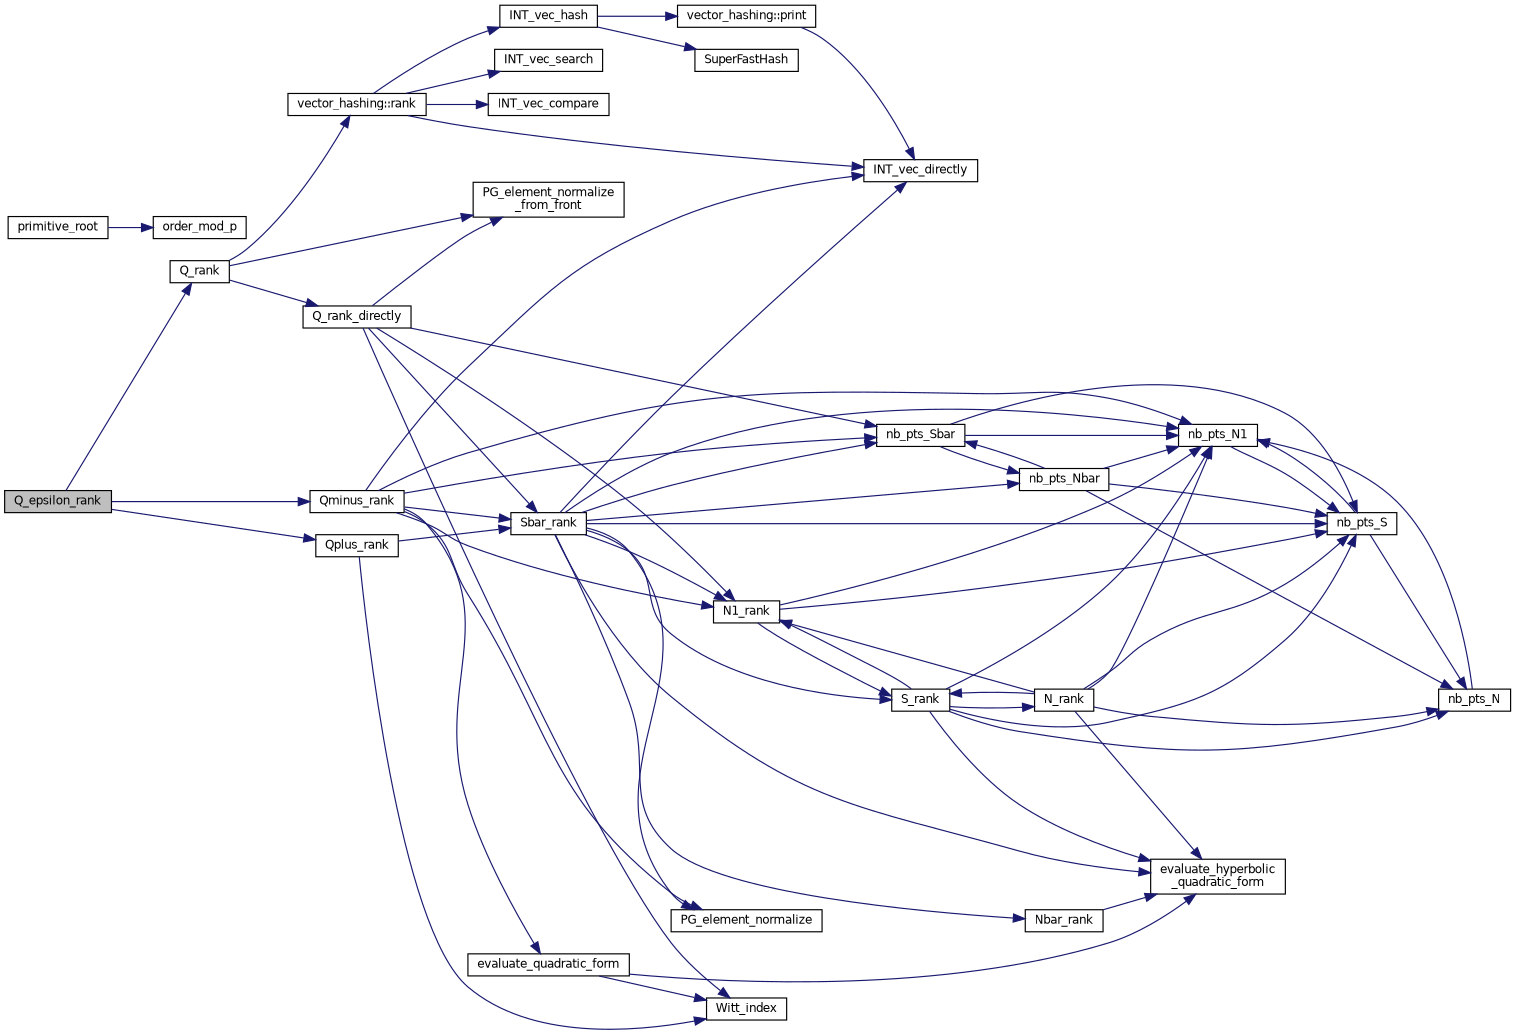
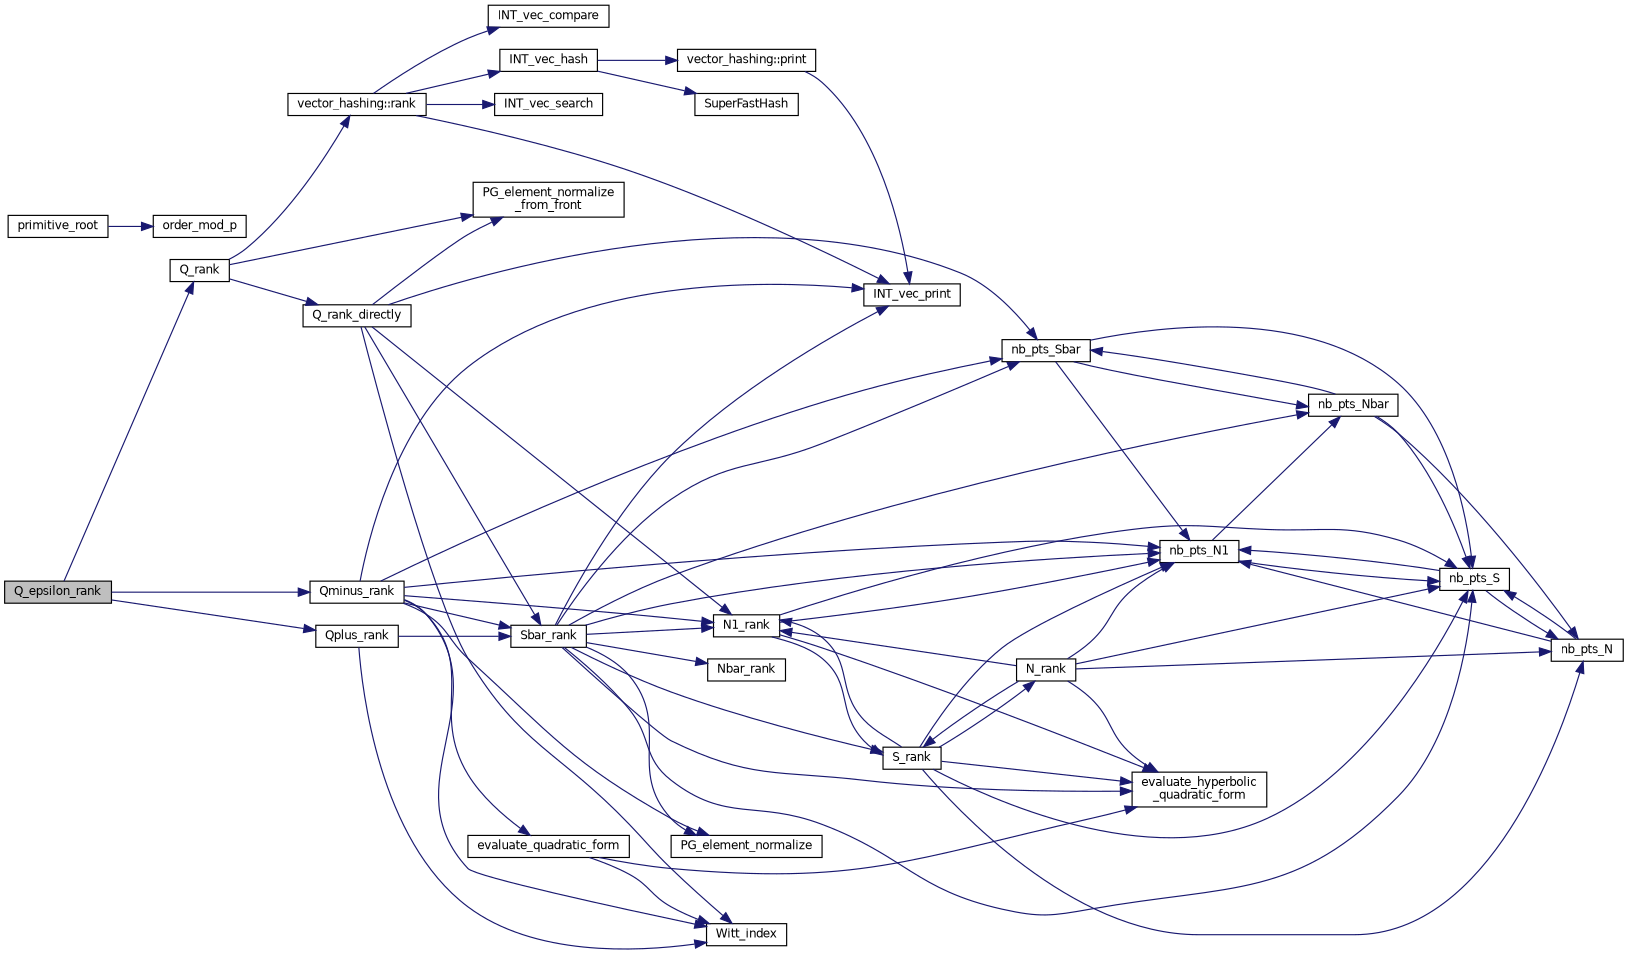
(921, 171) -> (912, 295)
(1136, 459) -> (1272, 482)
none -> (1546, 617)
none -> (451, 843)
(1124, 904) -> (972, 701)
